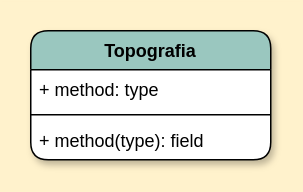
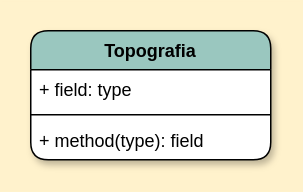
(103, 91) -> (94, 91)
